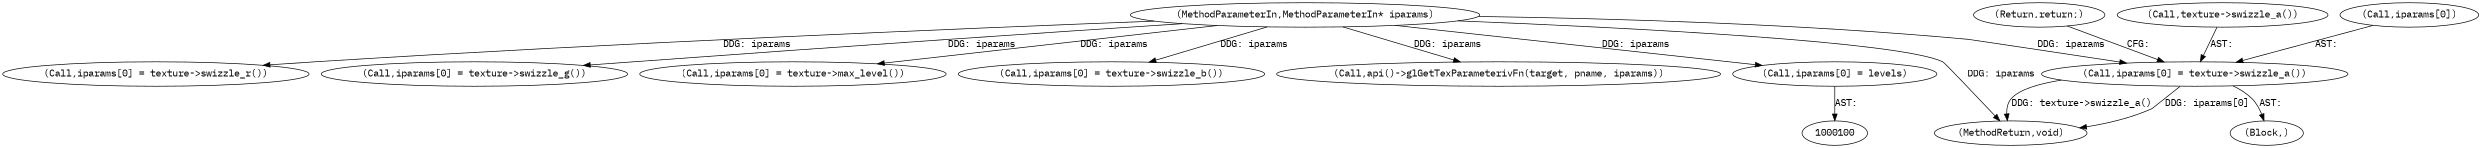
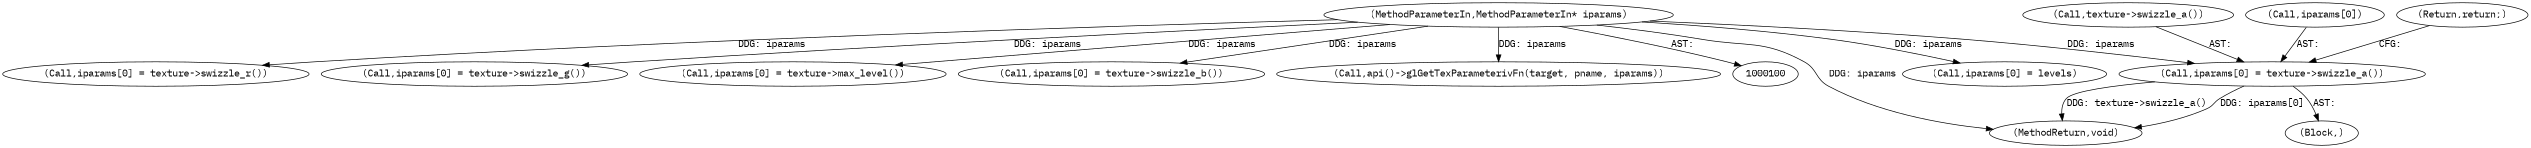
(1835, 100) -> (1647, 44)
